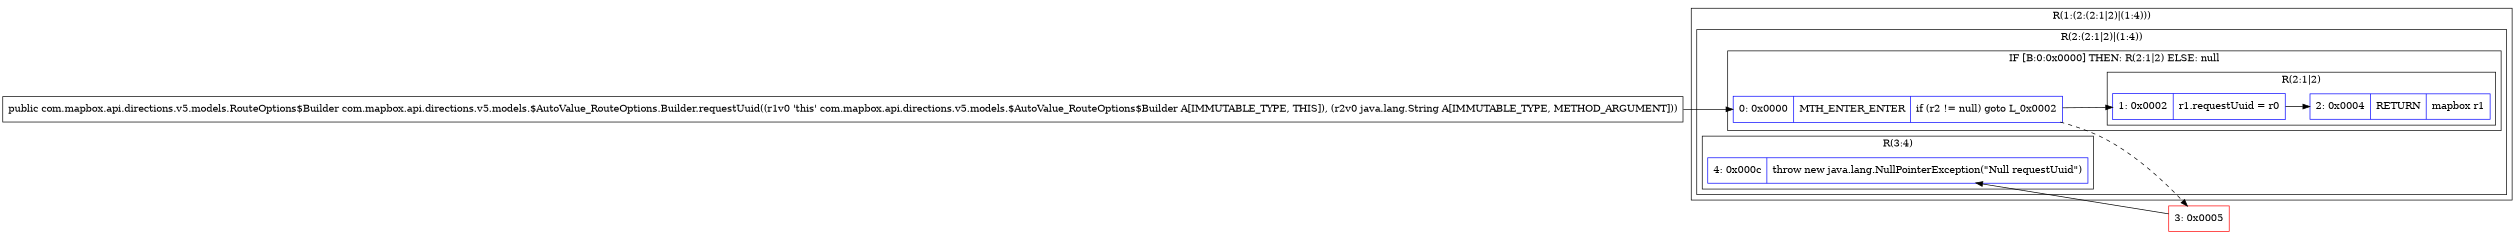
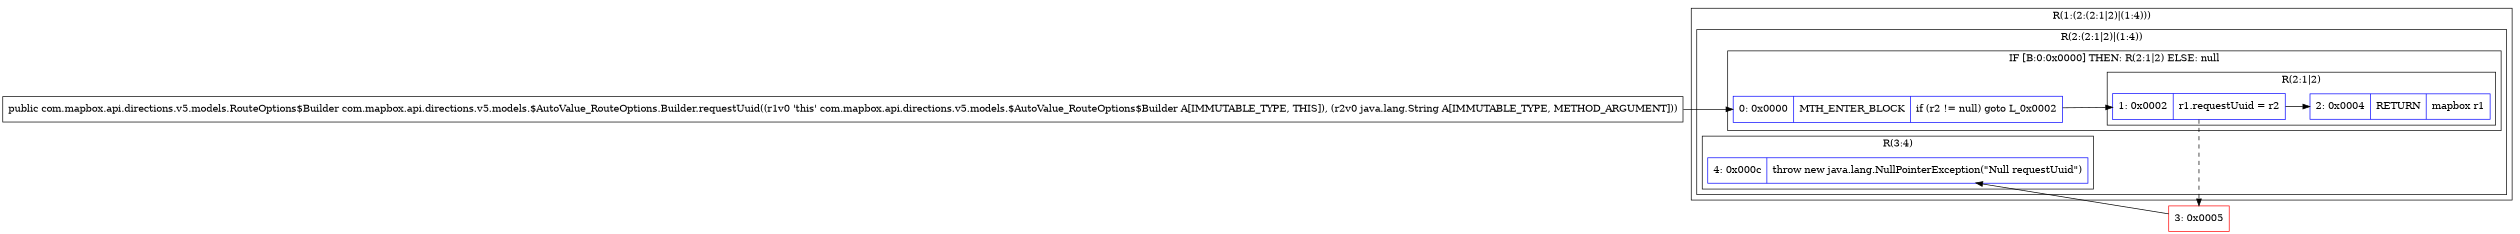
(2229, 106) -> (2229, 106)
(1852, 109) -> (1852, 109)
(2127, 153) -> (2199, 159)
